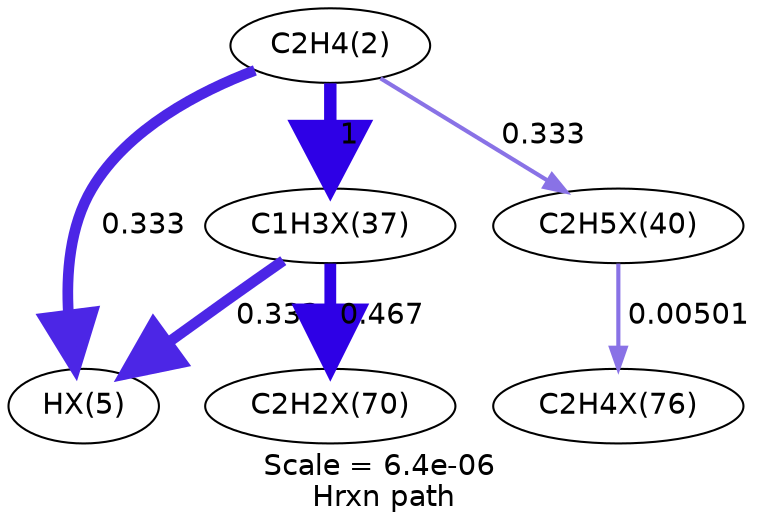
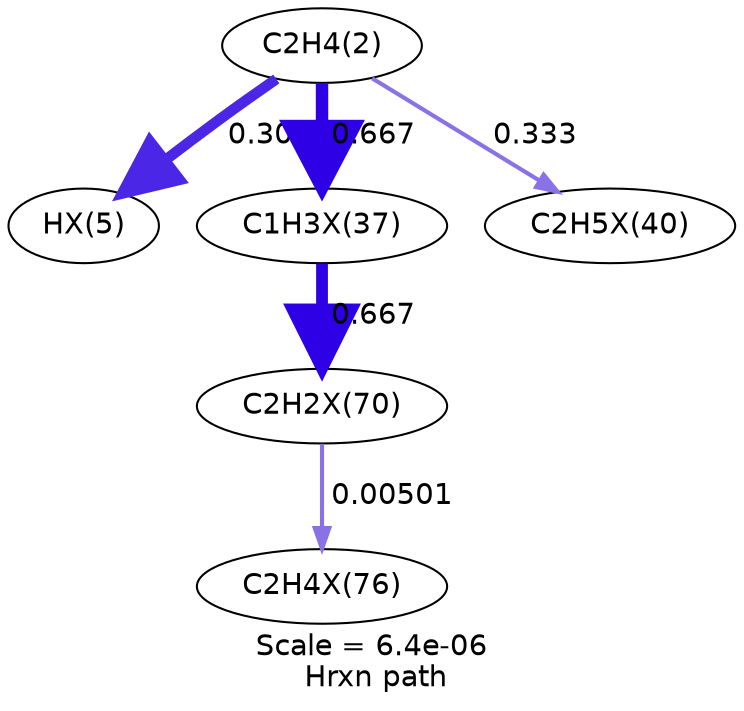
(345, 136) -> (370, 136)
(140, 226) -> (266, 136)
(226, 301) -> none
(618, 306) -> (322, 486)
(378, 316) -> (370, 316)
